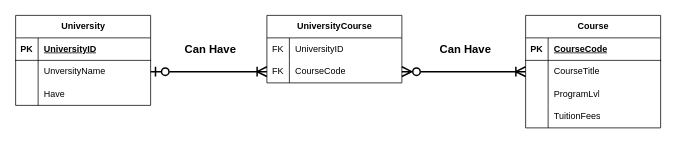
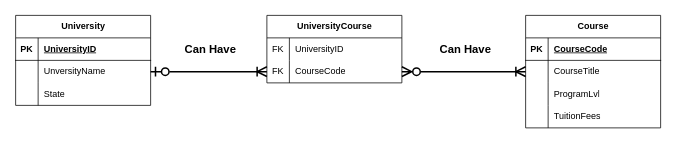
(54, 94) -> (56, 94)
